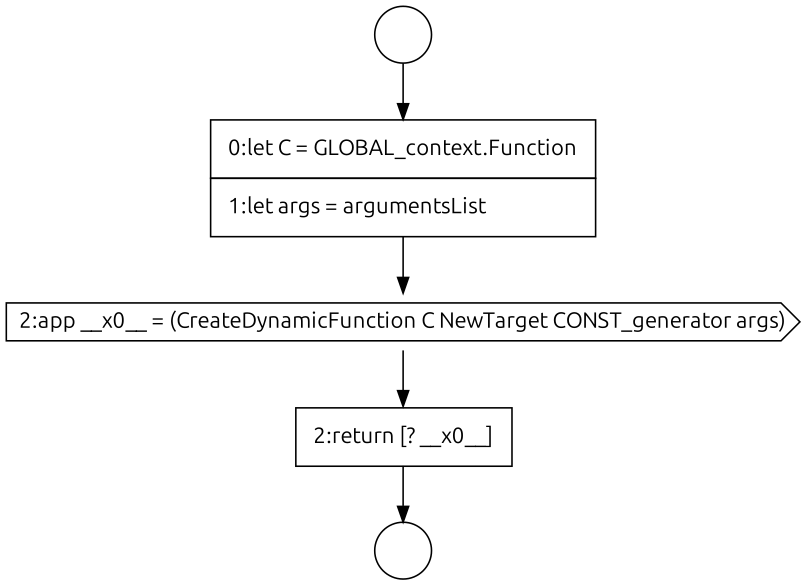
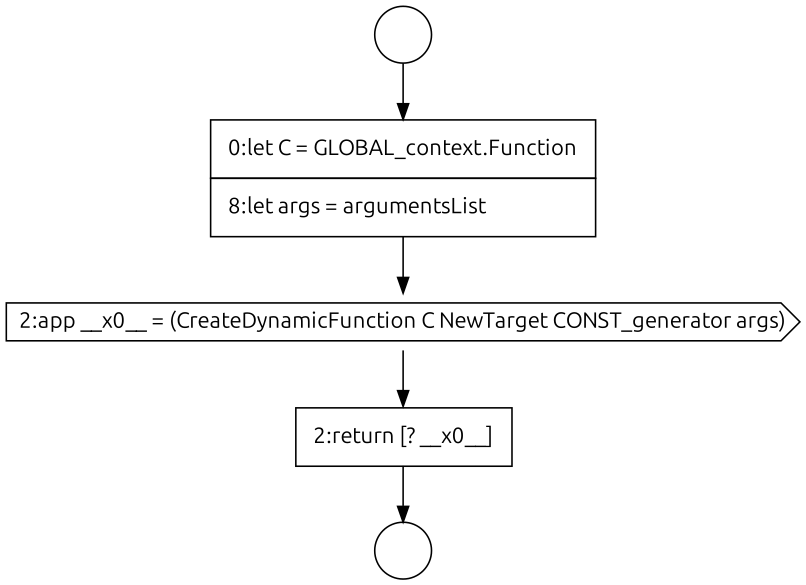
(357, 207) -> (357, 207)
